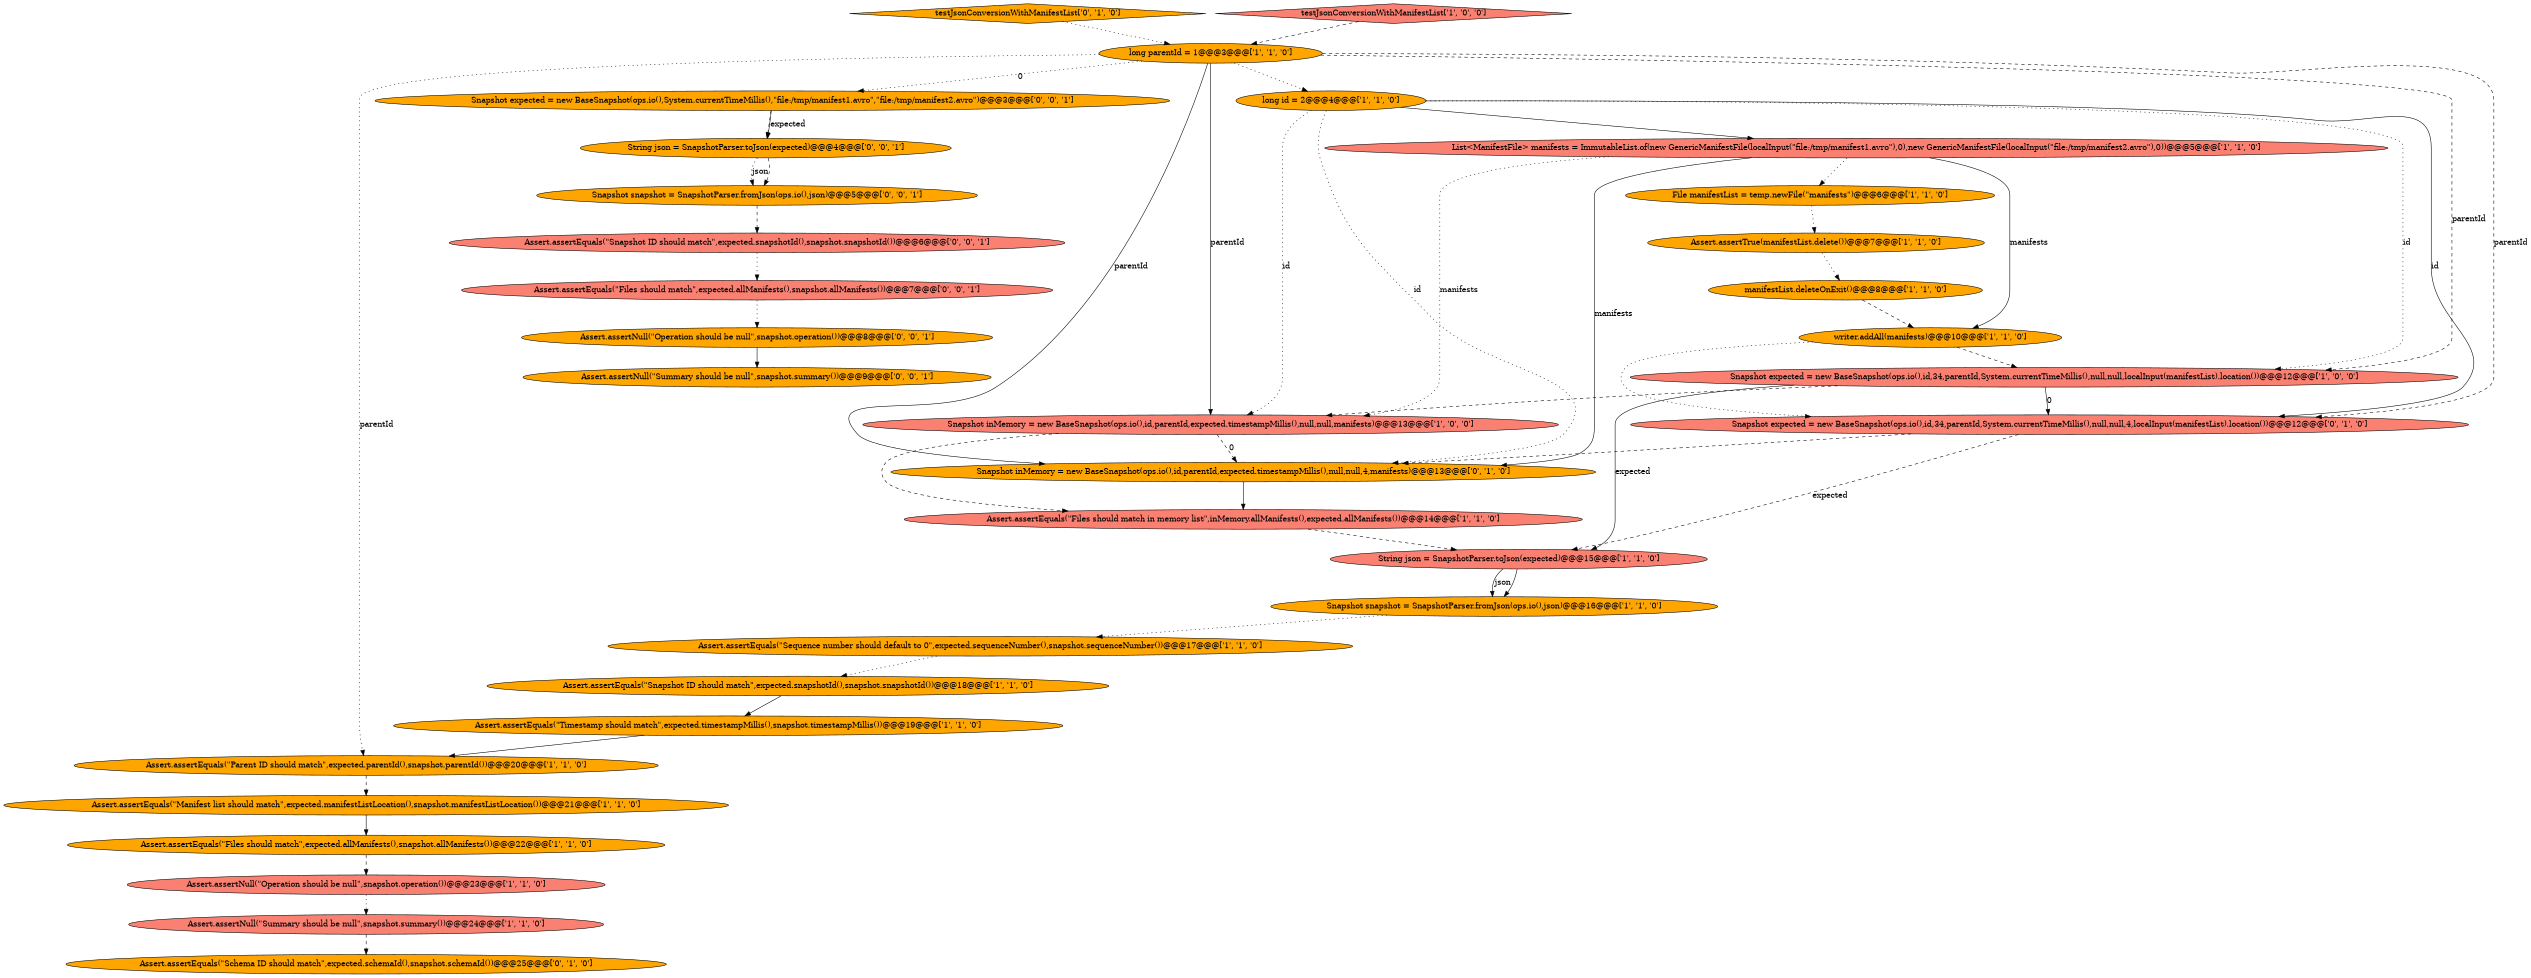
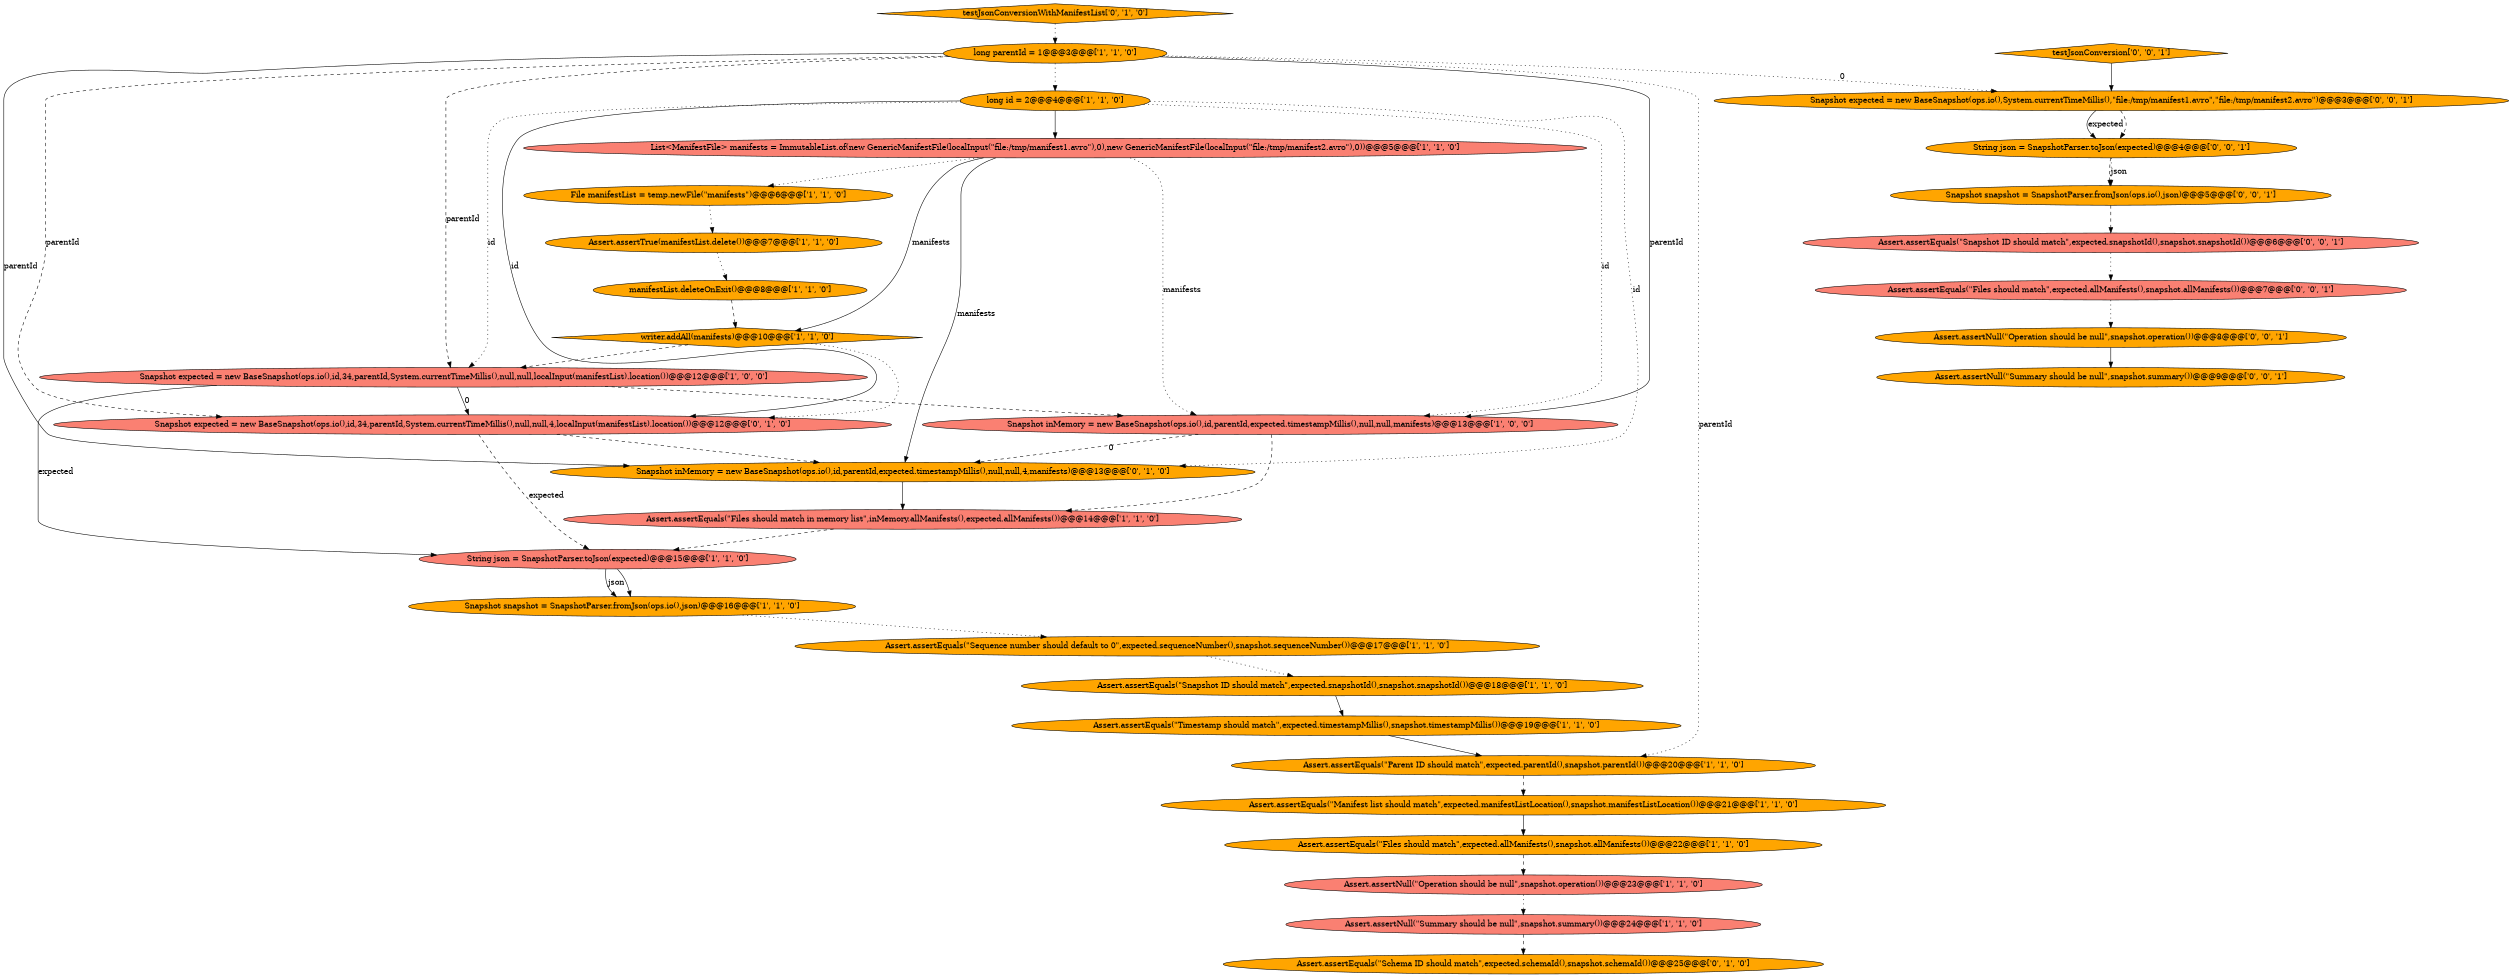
(1394, 14) -> none
none -> (2111, 53)
(1930, 338) -> (737, 338)
